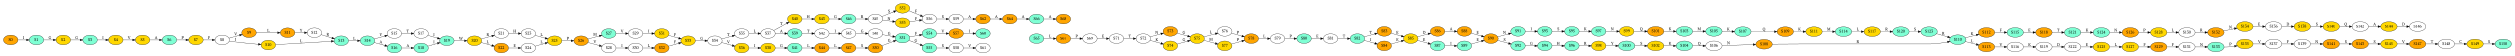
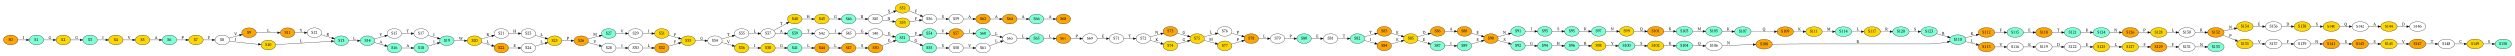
none -> (1010, 39)
(2229, 47) -> (2229, 38)
